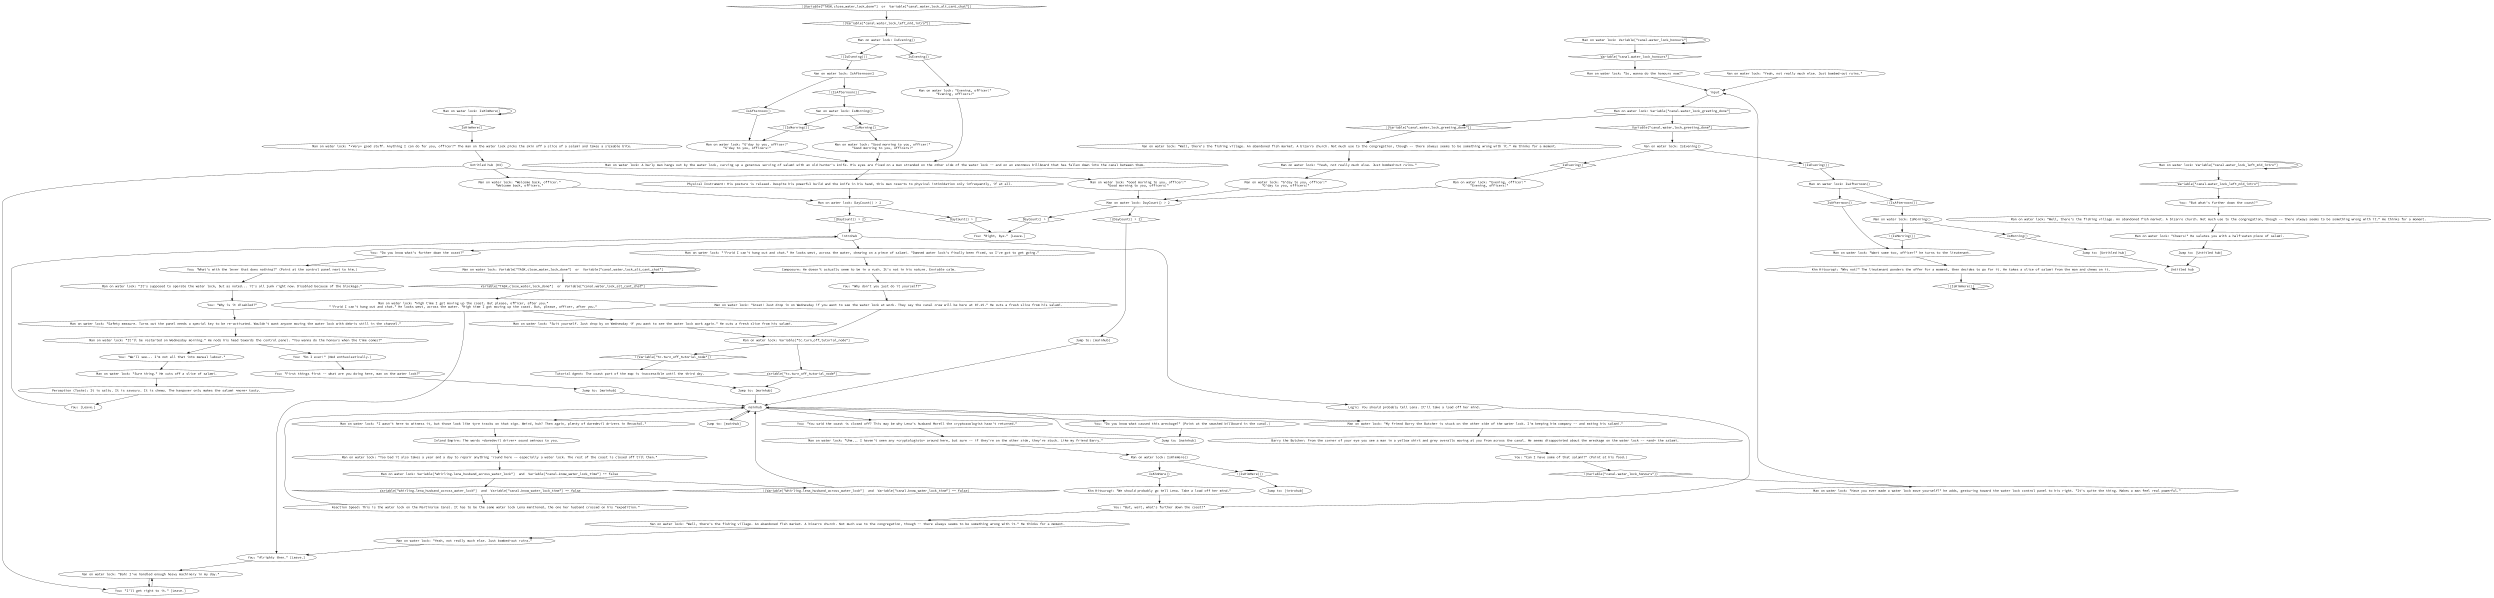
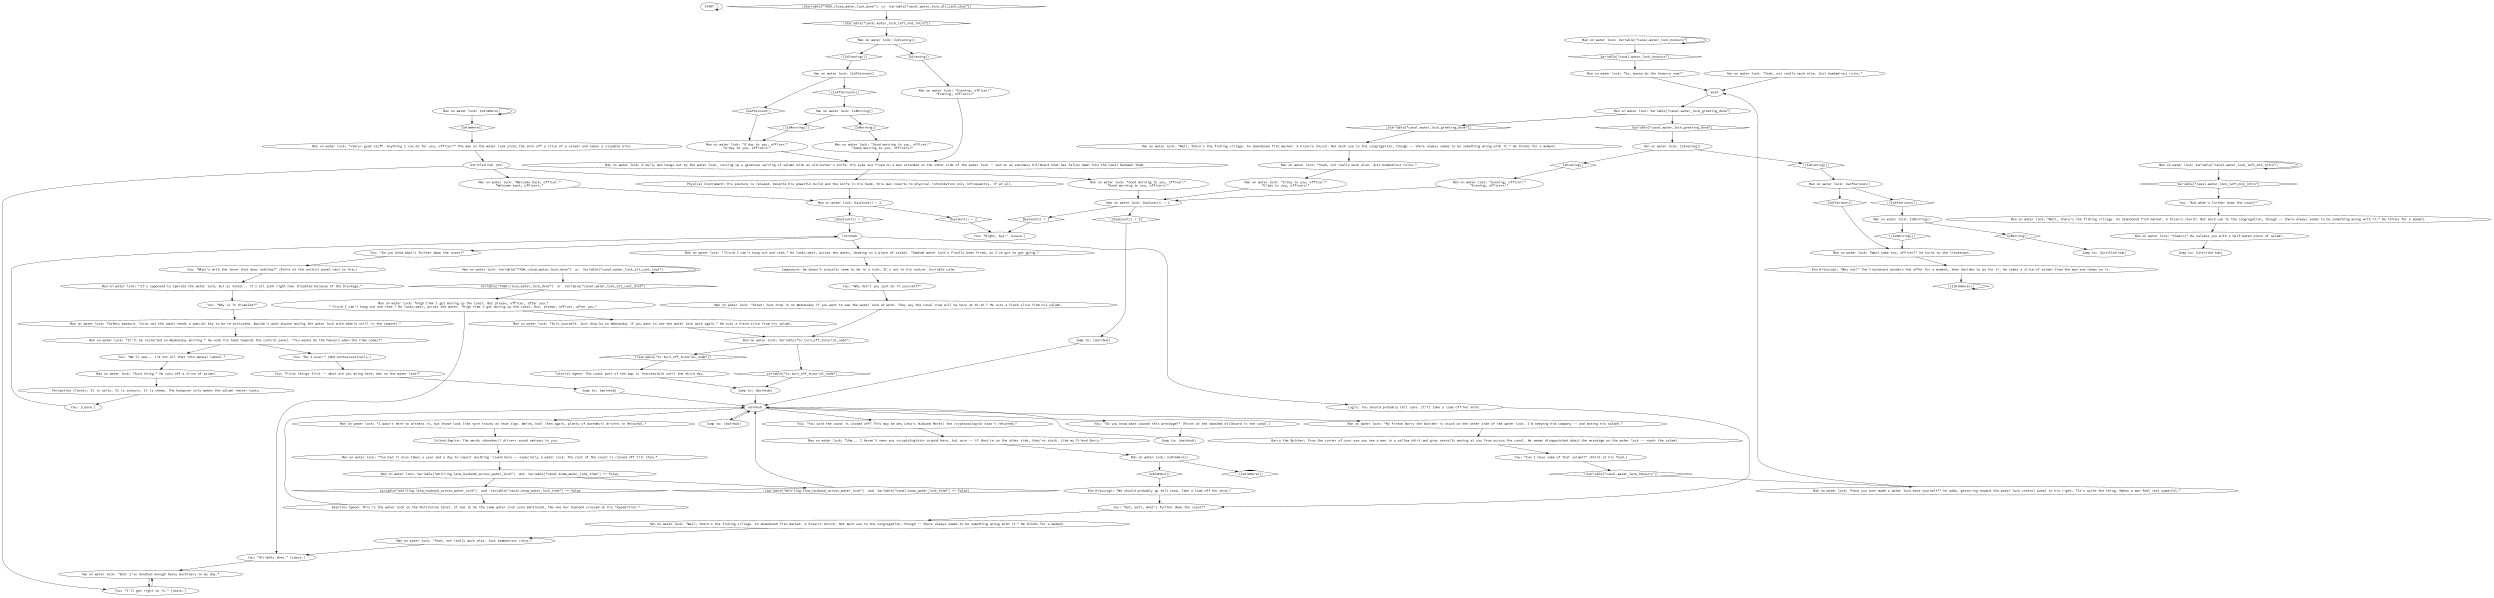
none -> (709, 7)
(1715, 92) -> (1715, 92)
(2182, 270) -> none
(1285, 491) -> none
